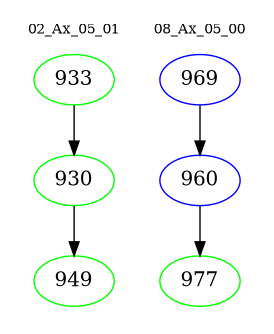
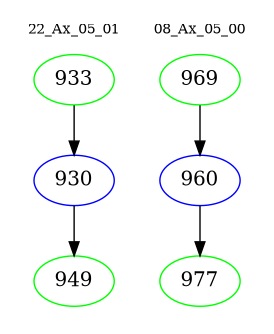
(74, 30) -> (74, 30)
(200, 80) -> (200, 80)
(74, 180) -> (74, 180)
